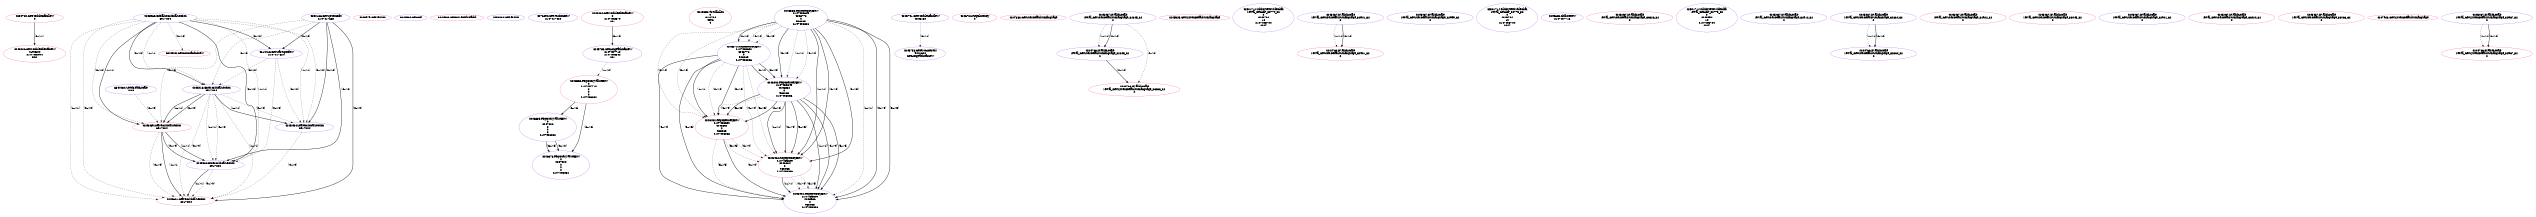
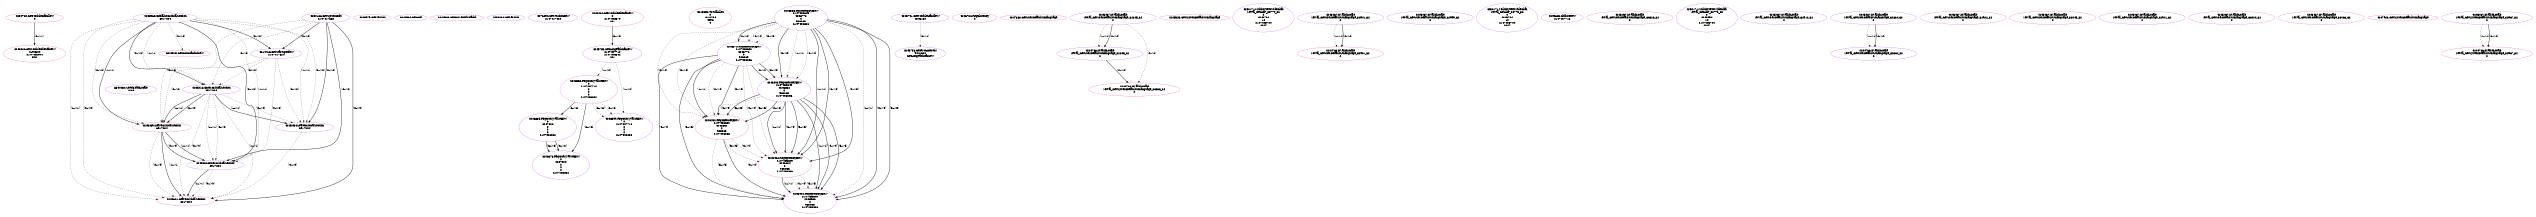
(146, 108) -> (188, 69)
none -> (624, 127)
